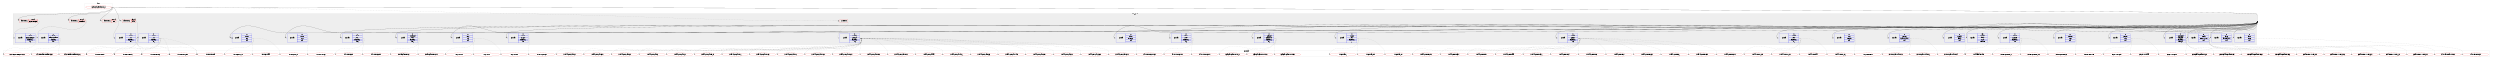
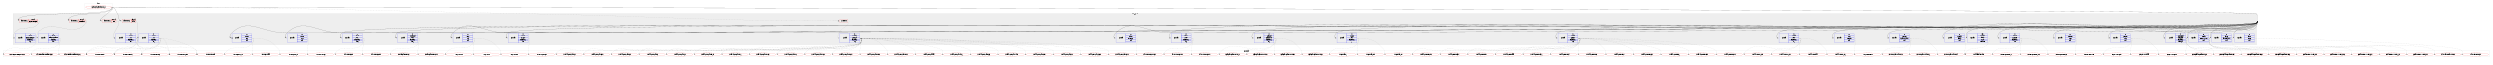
none -> (1315, 55)
